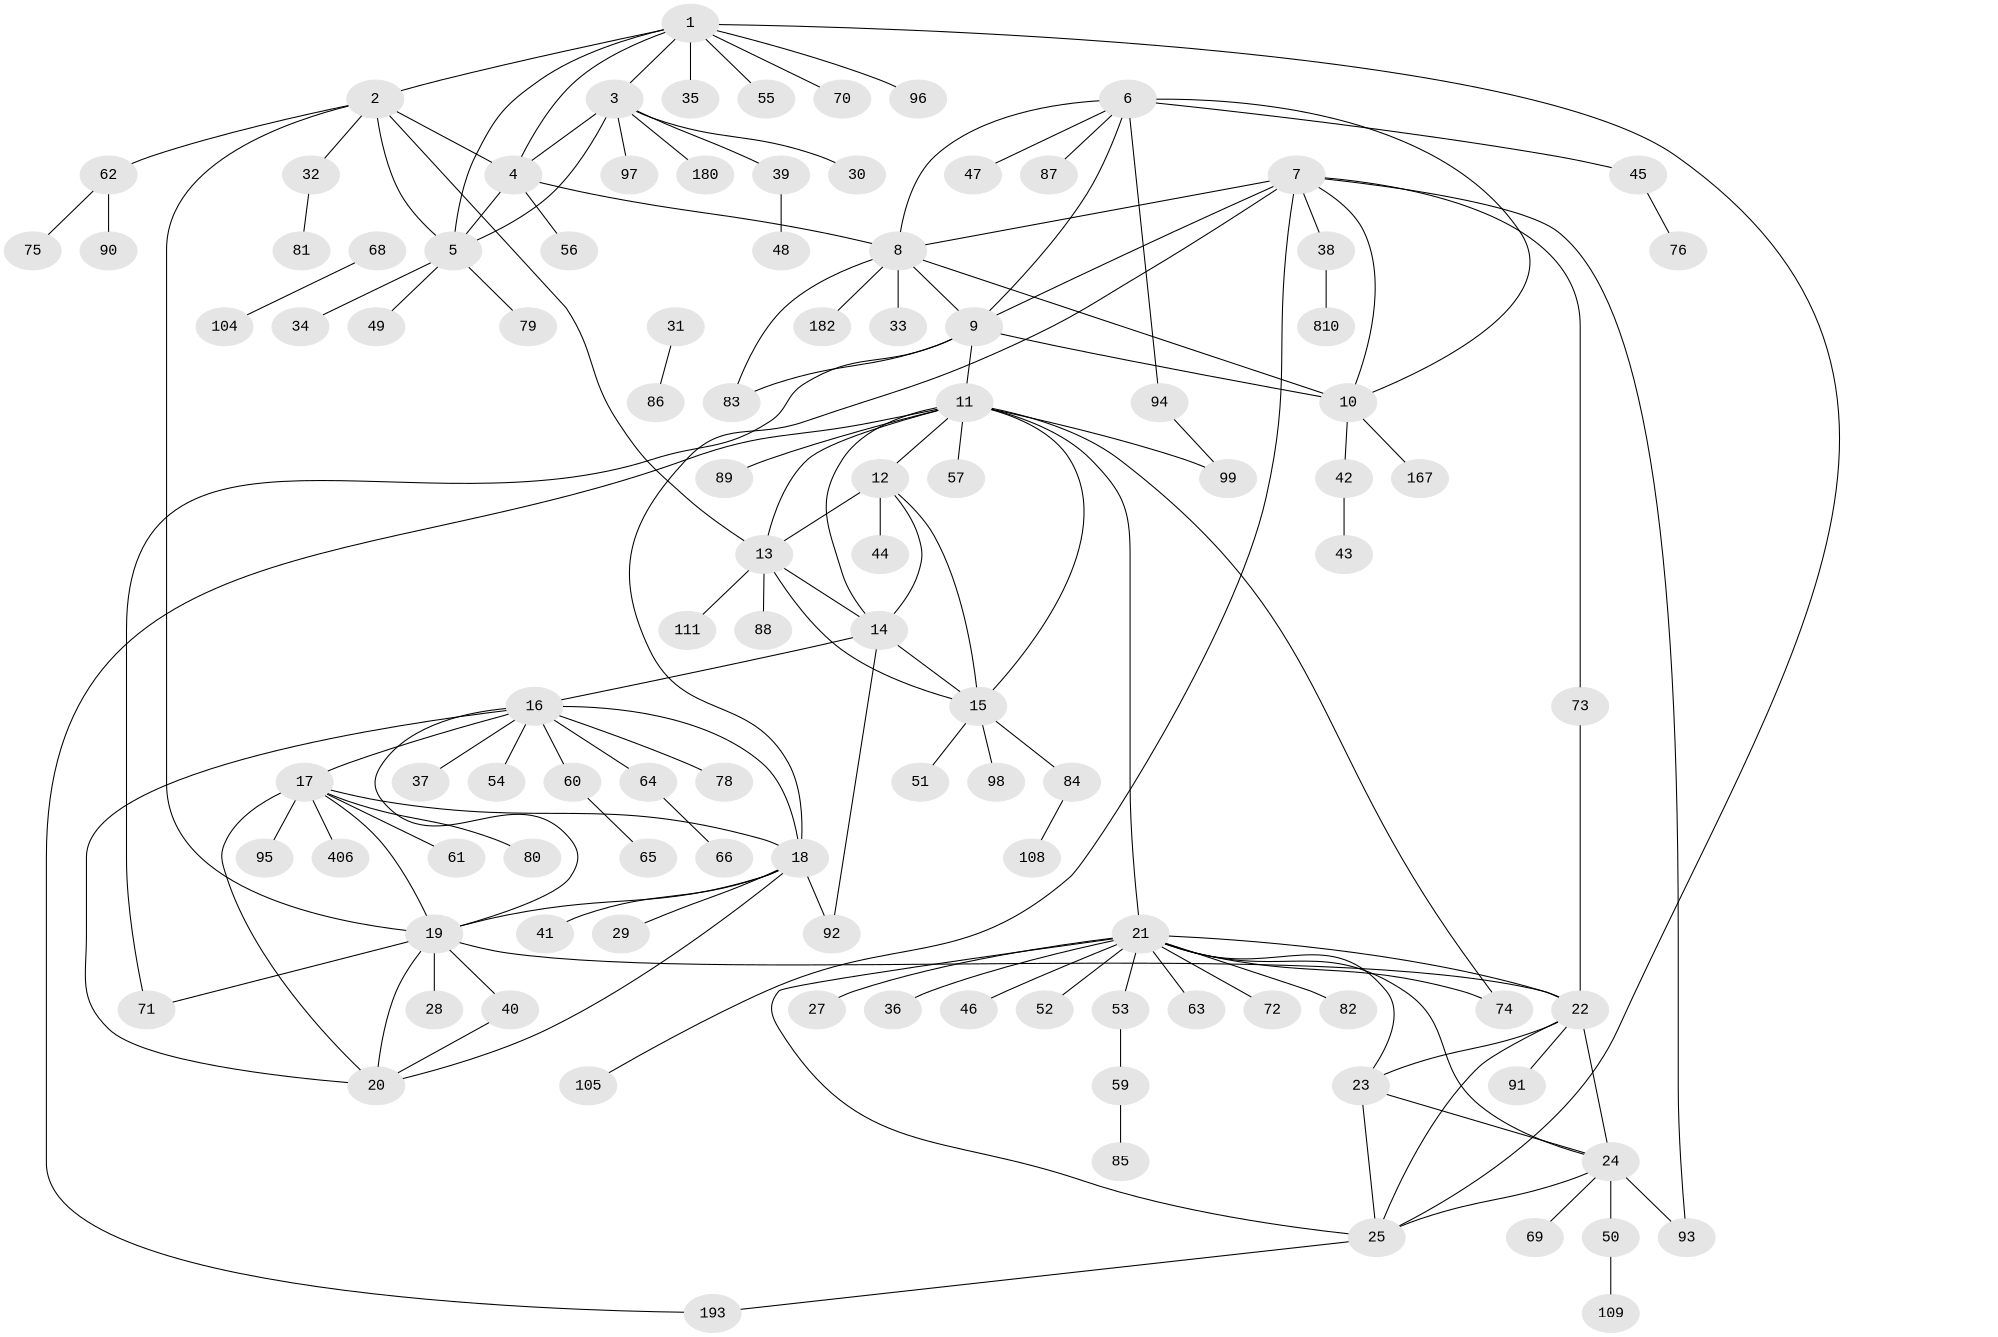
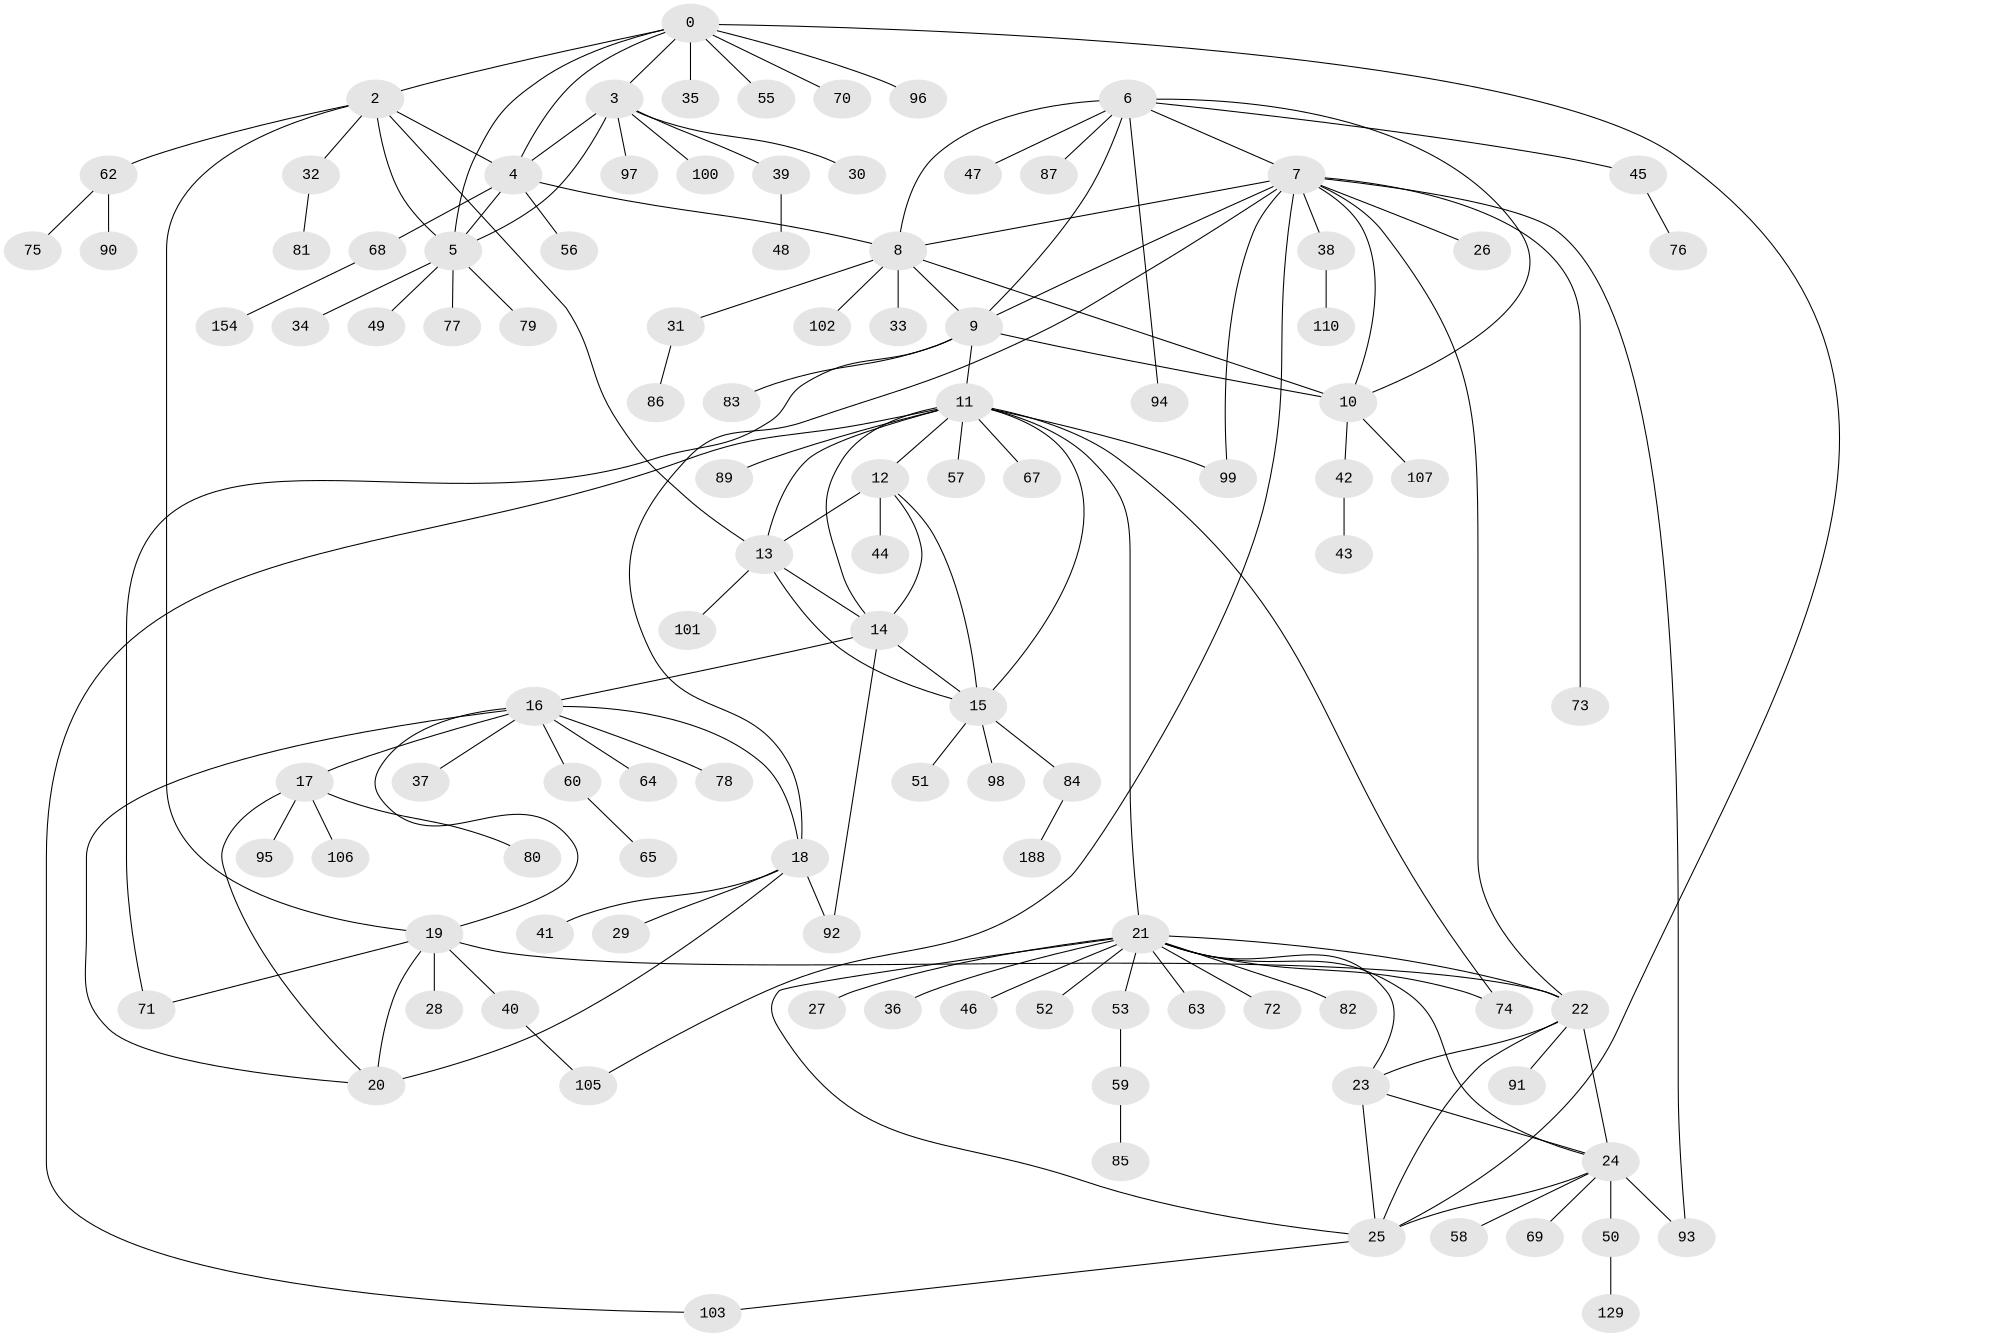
(690, 23) -> (690, 23)
none -> (1212, 137)
(705, 175) -> (705, 175)
none -> (445, 213)
none -> (1482, 251)
(789, 304) -> (787, 289)
(225, 327) -> (225, 327)
none -> (452, 327)
(822, 327) -> (822, 327)
(1326, 327) -> (1326, 327)
(1194, 441) -> (1232, 320)
none -> (1032, 479)
(1420, 479) -> (1420, 479)
(687, 630) -> (687, 630)
(763, 630) -> none
(497, 782) -> none
(556, 813) -> none
(385, 847) -> none
(340, 858) -> (340, 858)
(456, 858) -> none
(724, 858) -> none
(1032, 858) -> (1032, 858)
(1580, 858) -> (1478, 577)
(596, 903) -> none
(443, 1048) -> (549, 1048)
none -> (1459, 1238)
(713, 1313) -> (713, 1313)
(1611, 1313) -> (1611, 1313)
